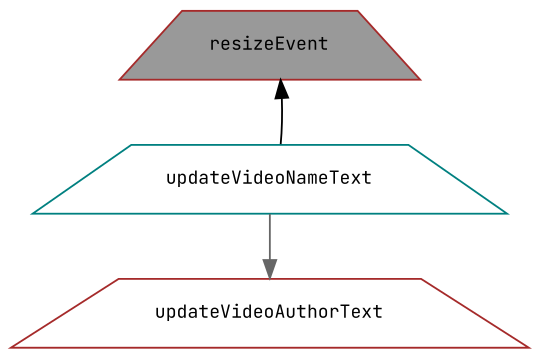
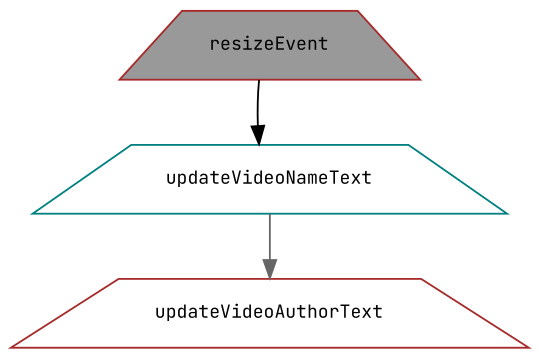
(282, 121) -> (258, 103)
